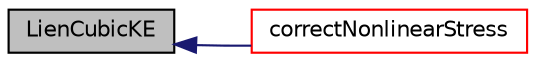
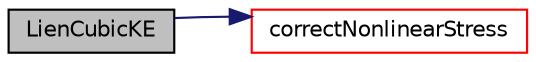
(224, 46) -> (202, 17)
